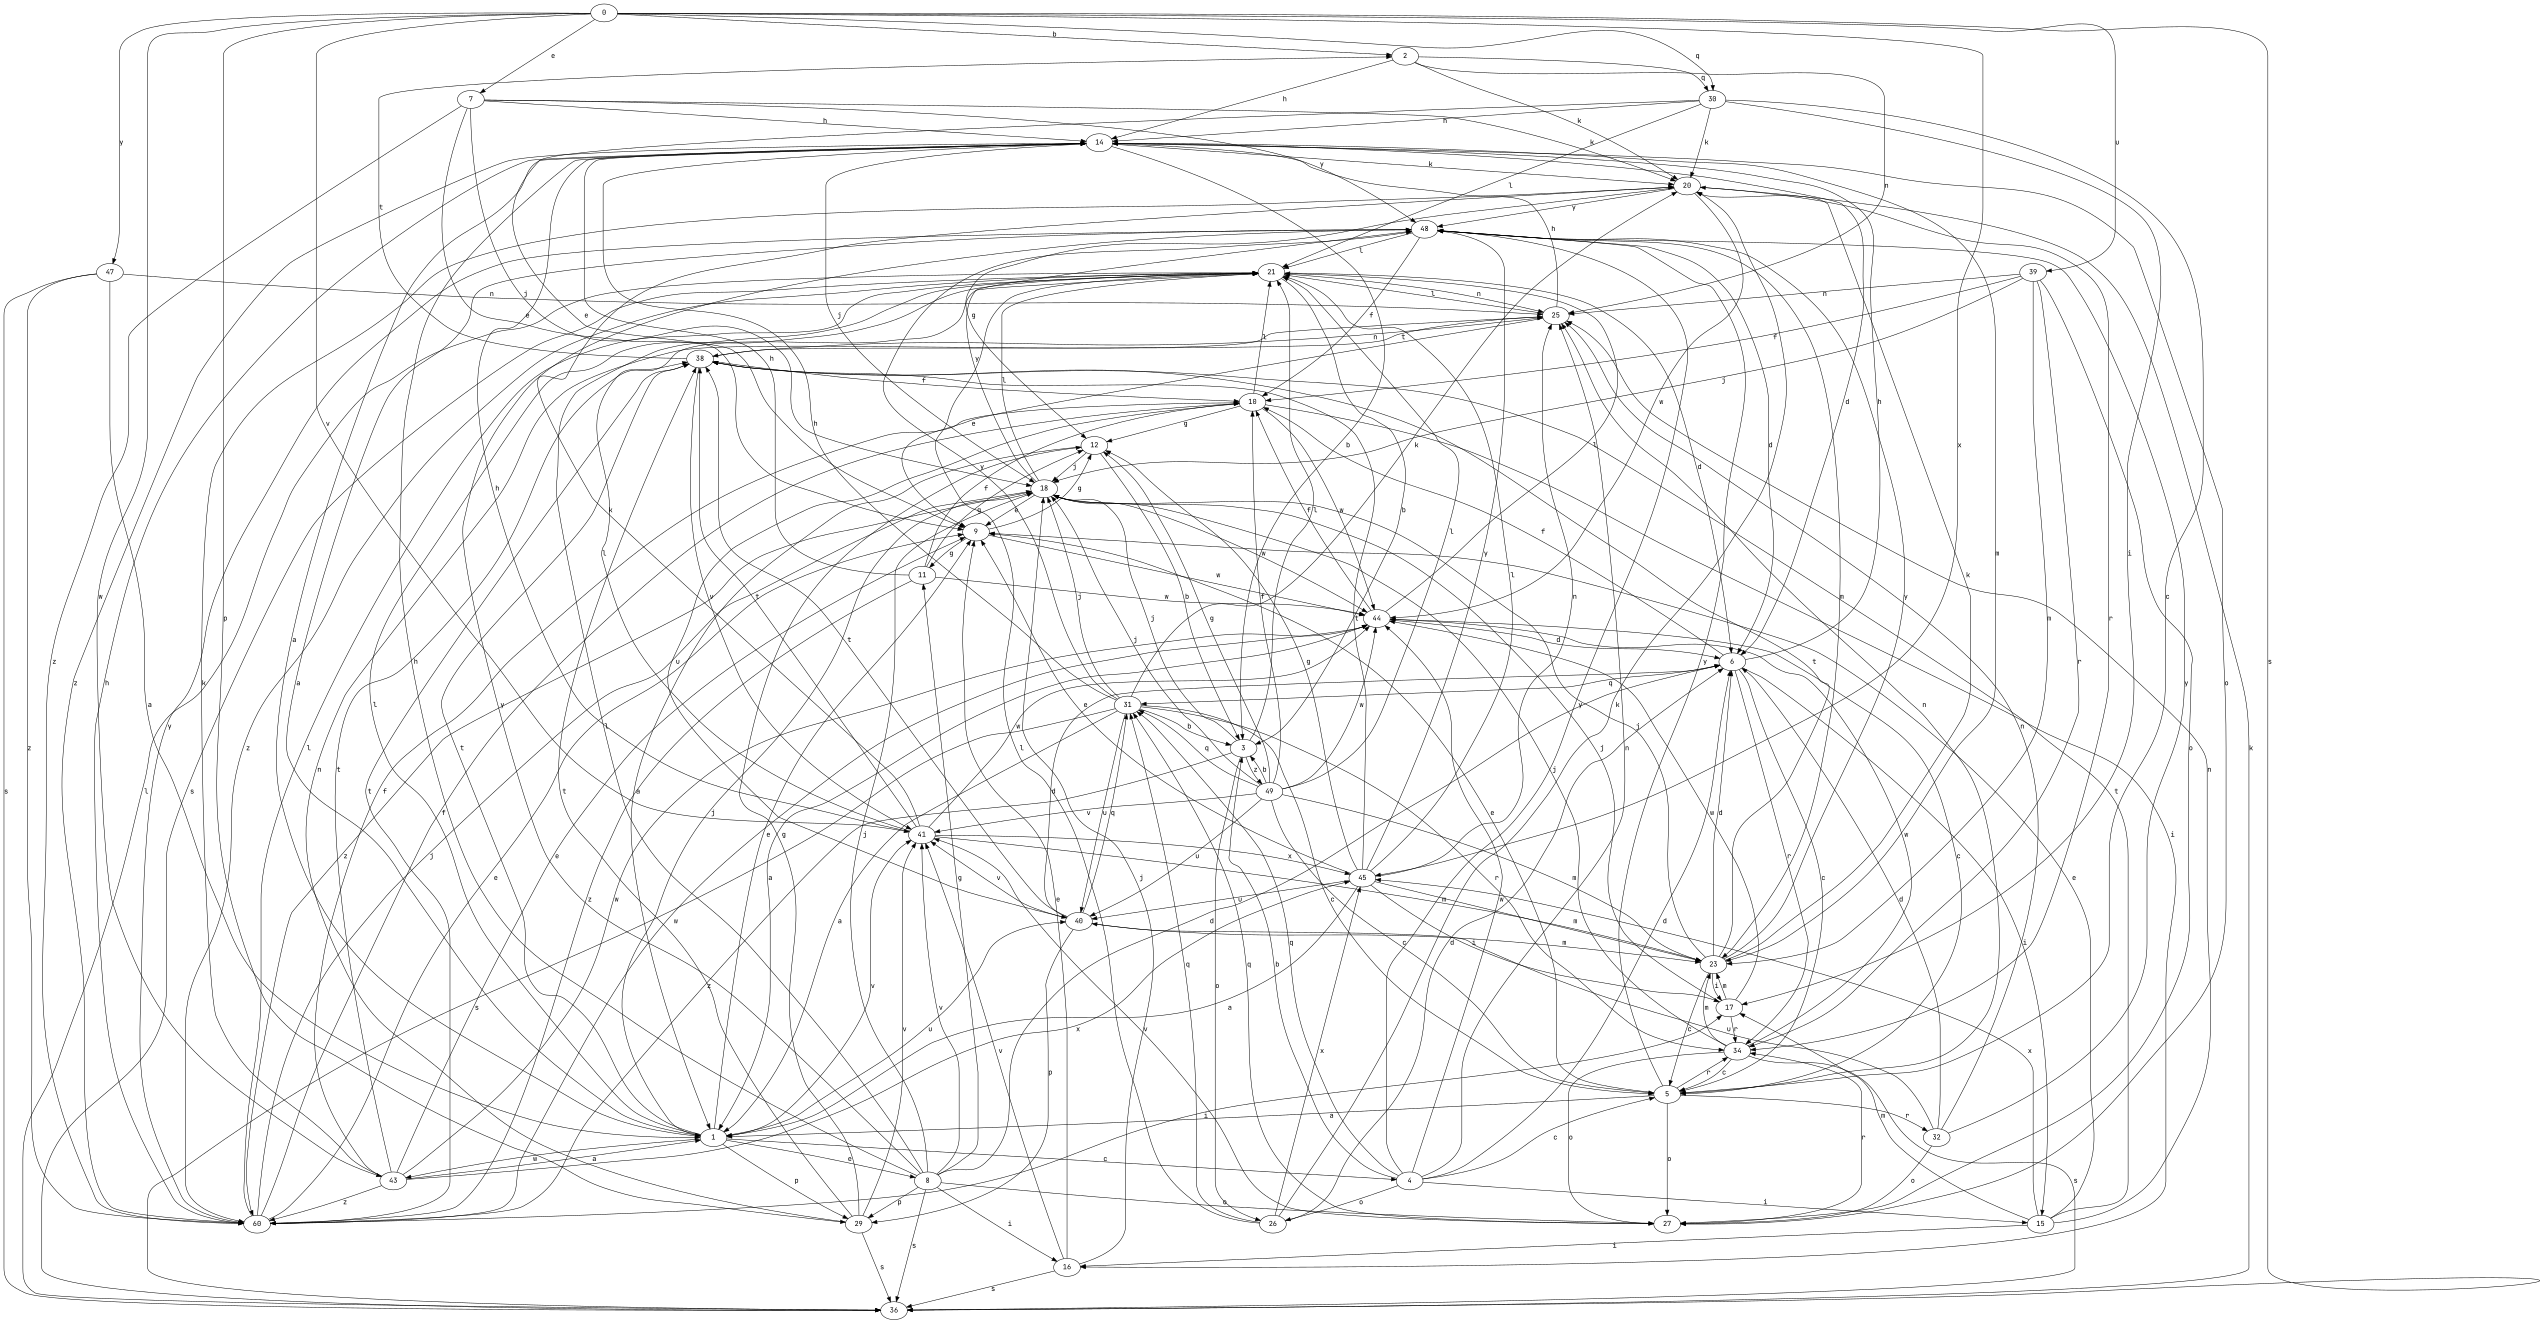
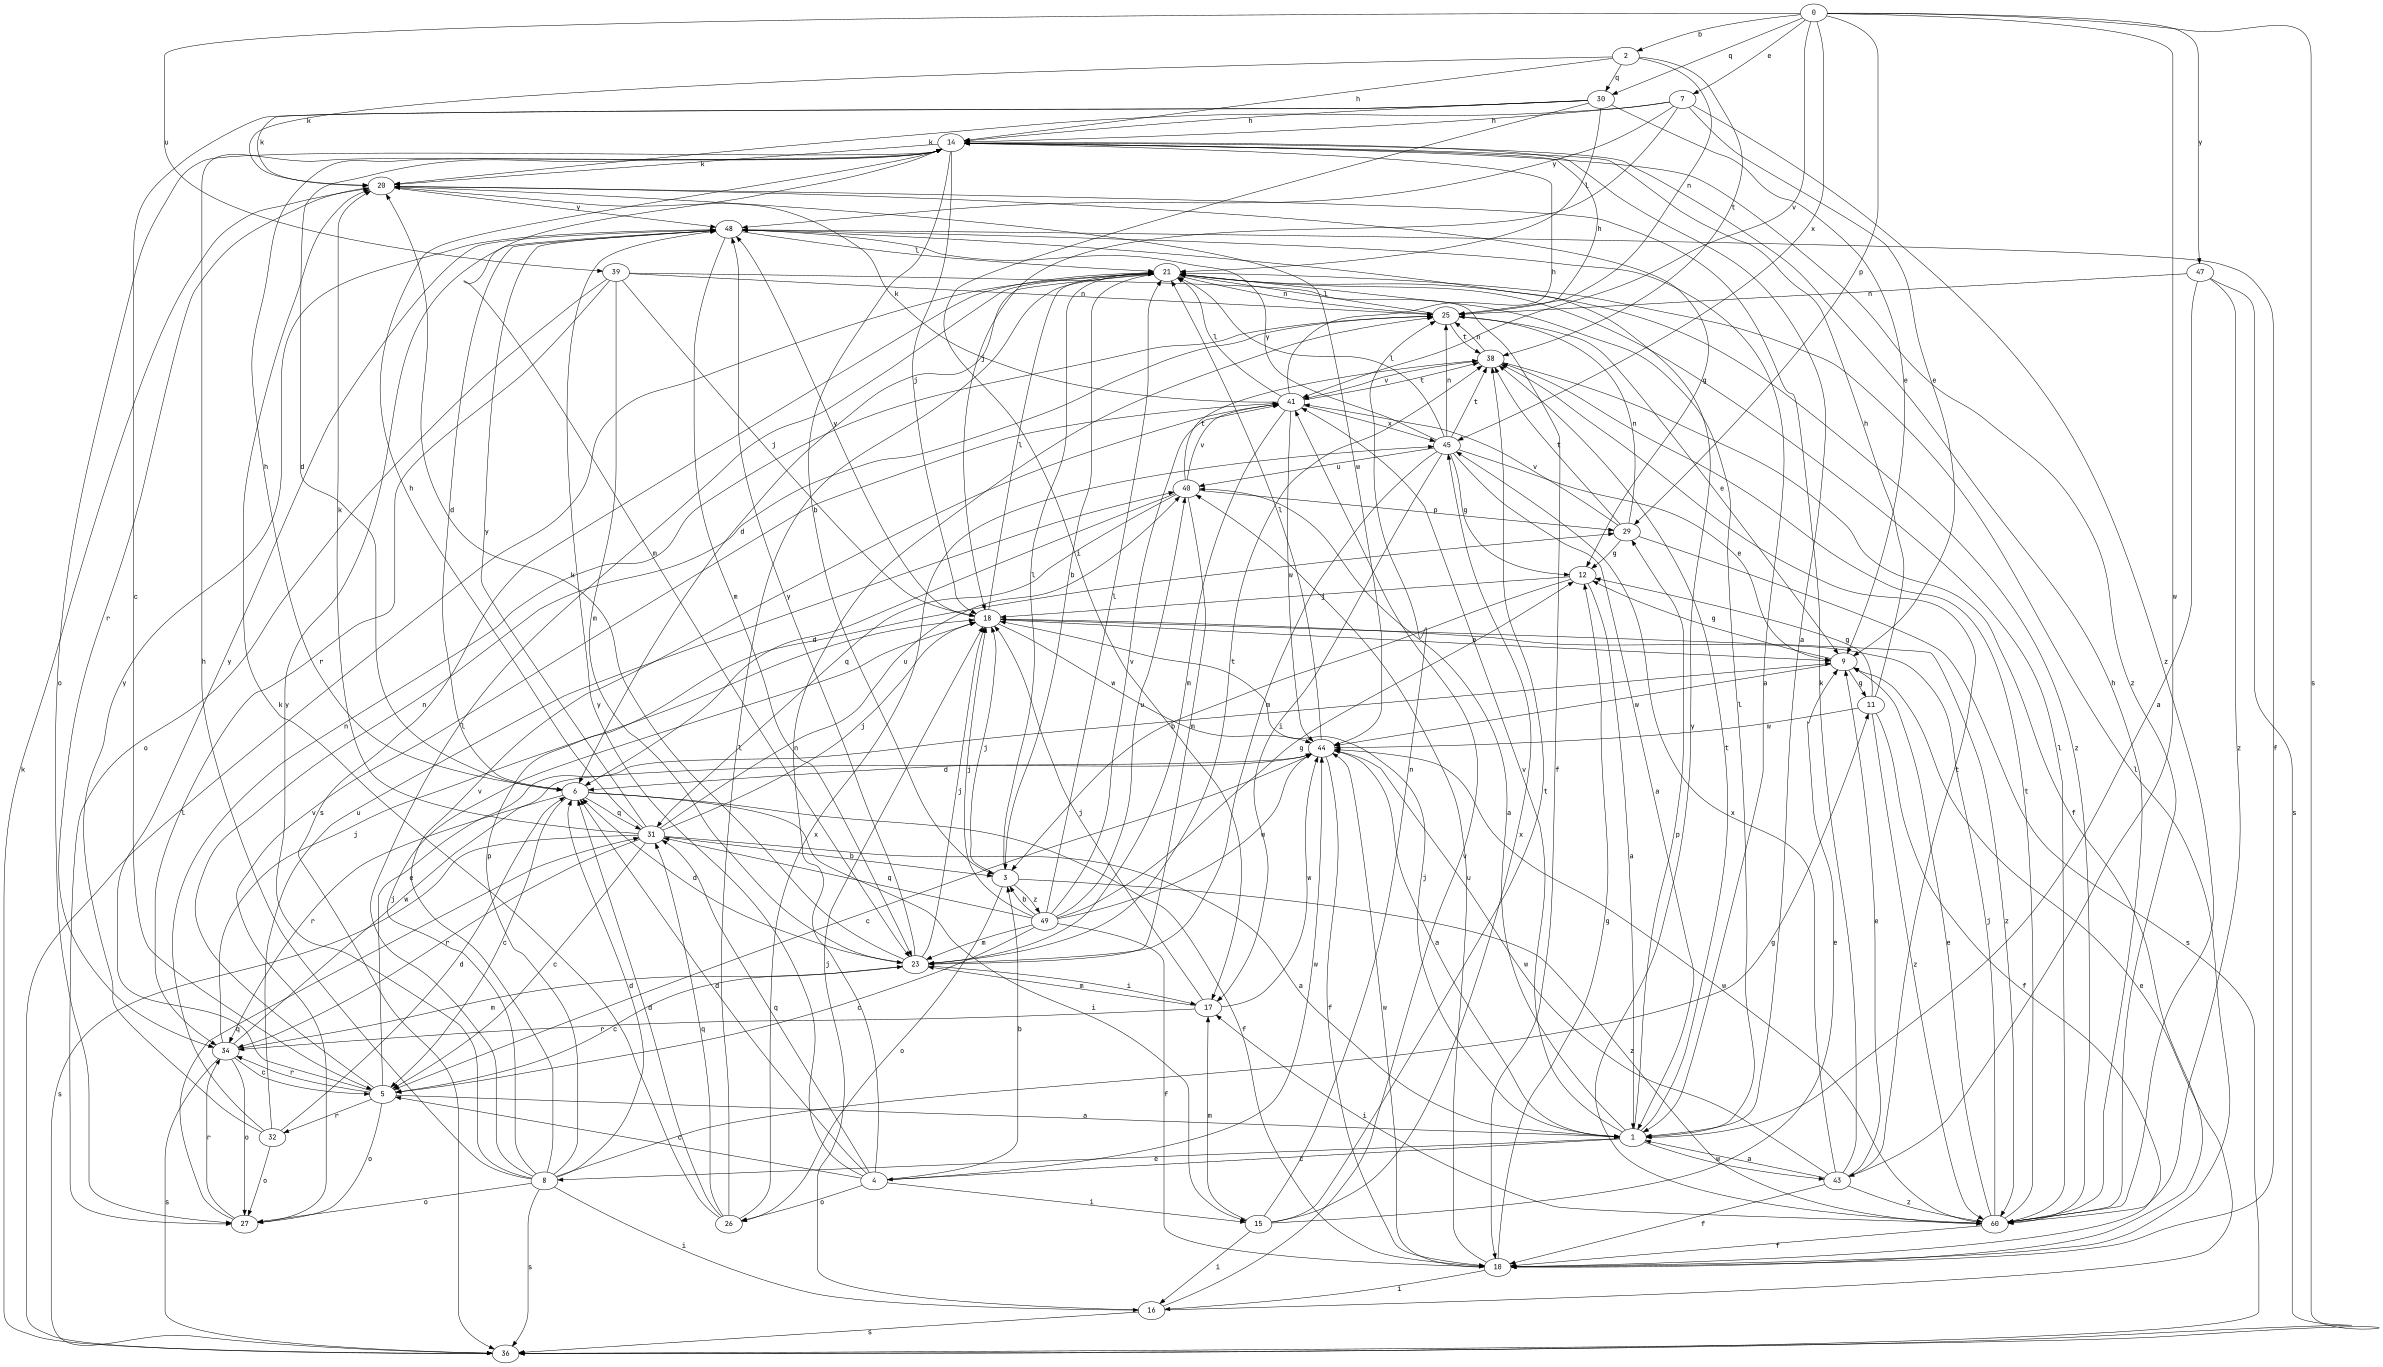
(634, 76) -> (1713, 235)
(775, 807) -> none
(931, 1029) -> (1509, 813)
